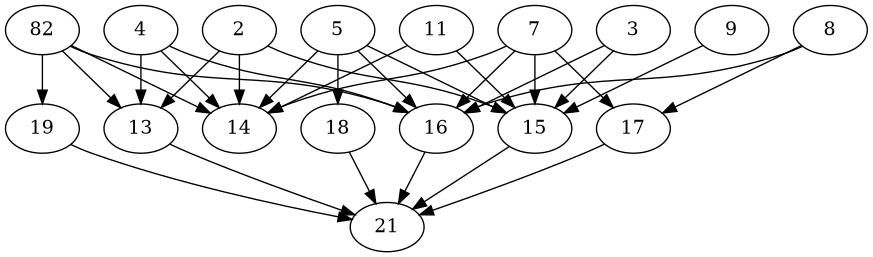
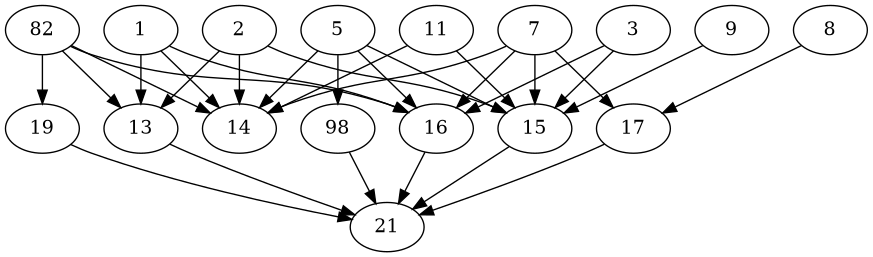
(141, 30) -> (141, 30)
(657, 78) -> none
(338, 129) -> (338, 129)
